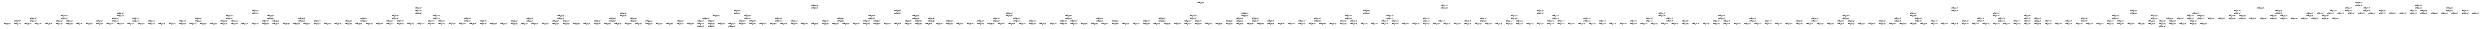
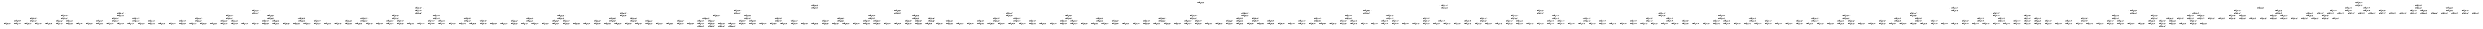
none -> (721, 26)
